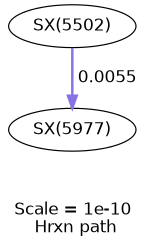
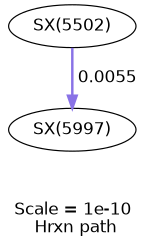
(72, 130) -> (72, 130)
